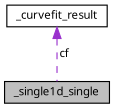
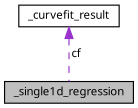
(57, 92) -> (69, 92)
